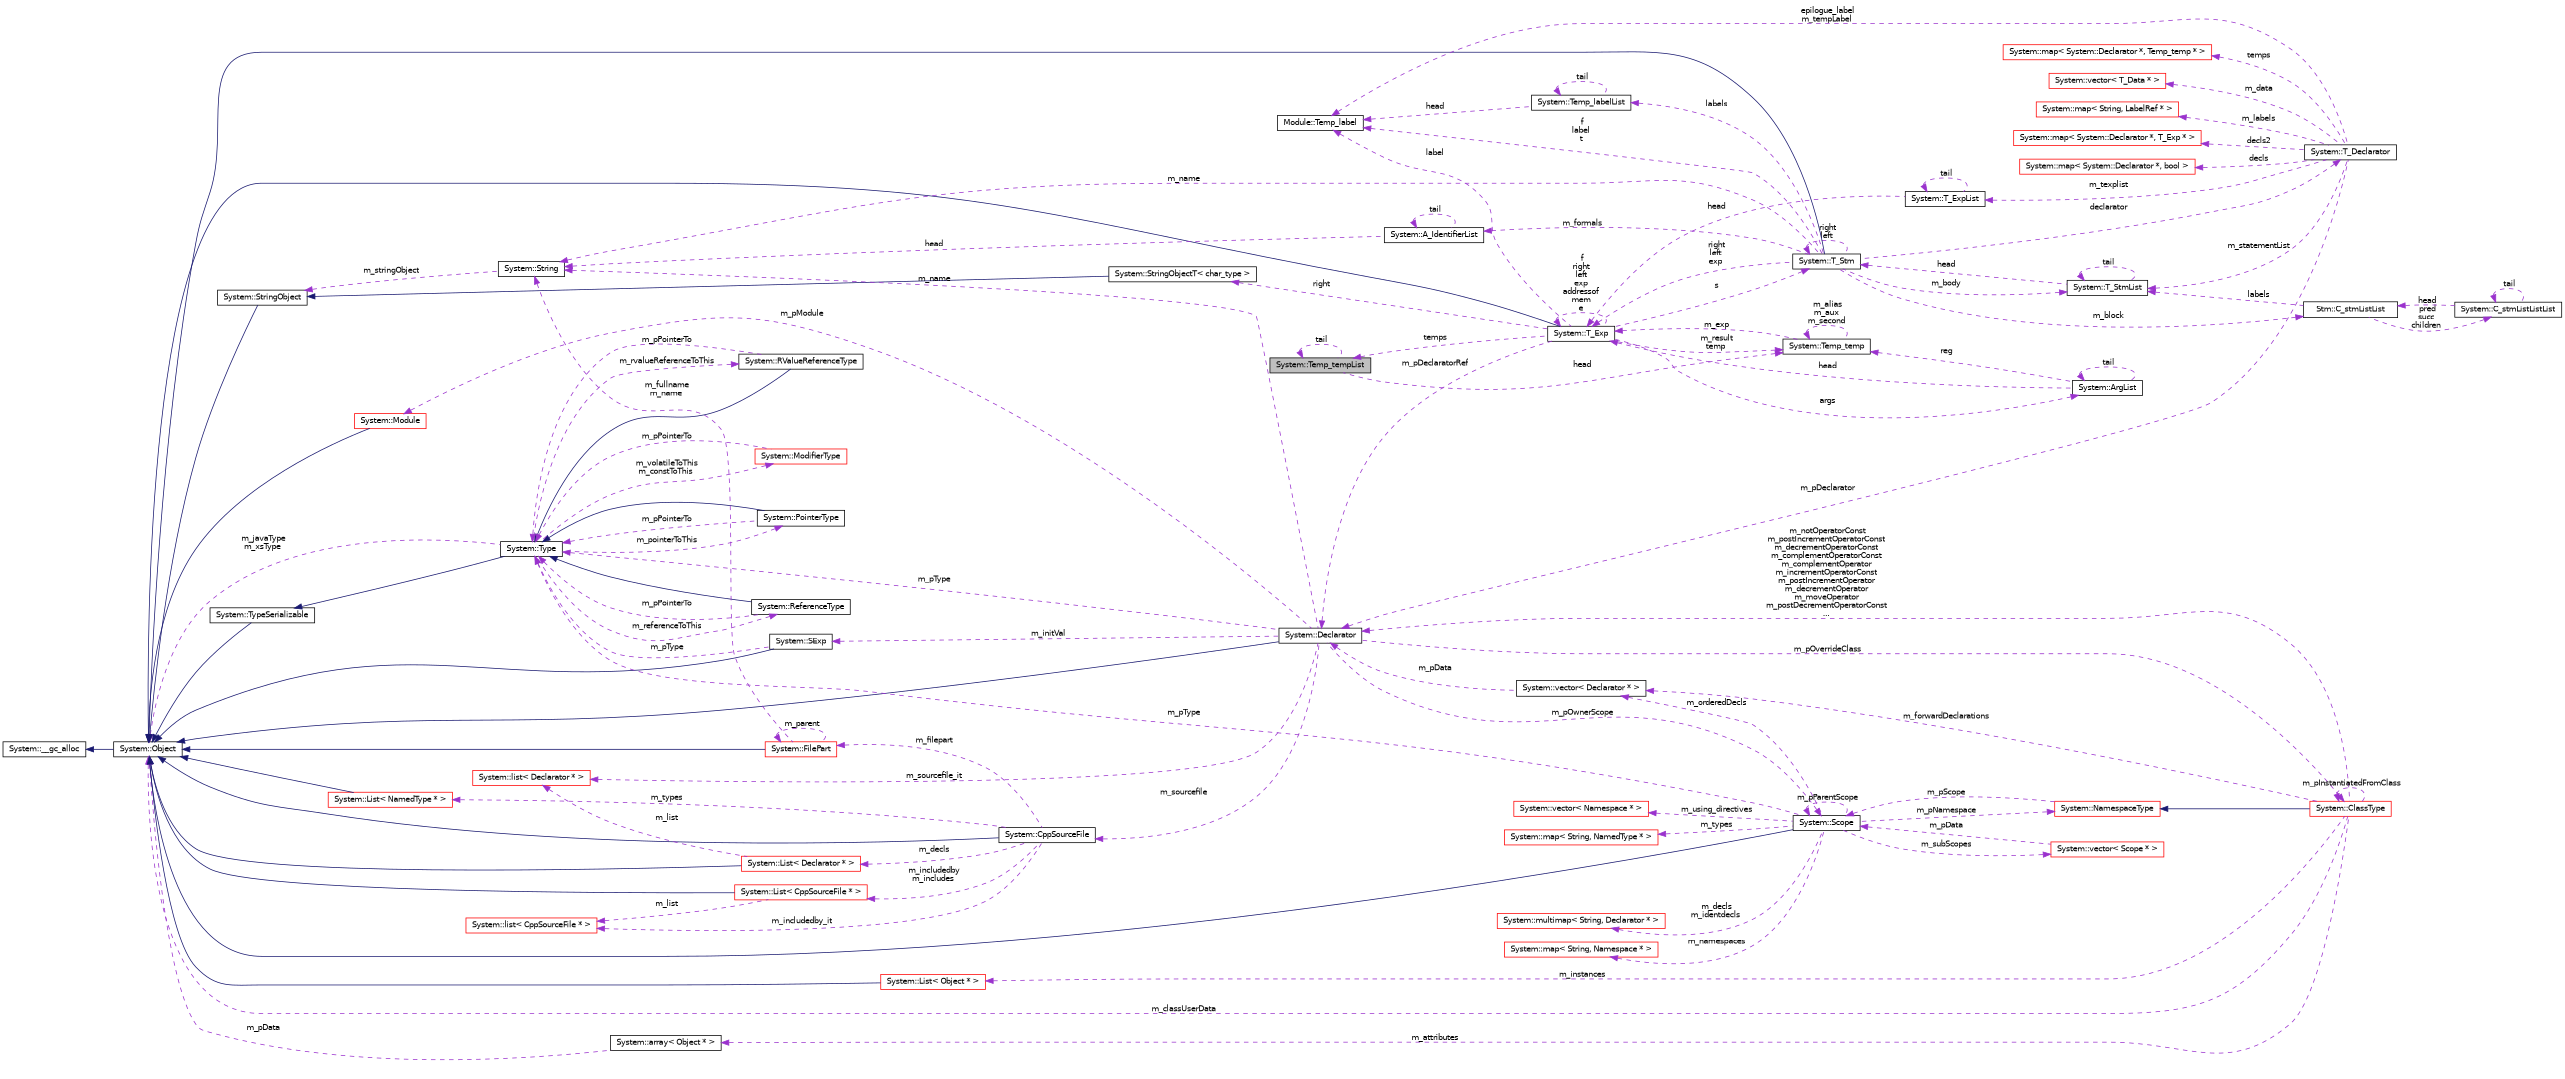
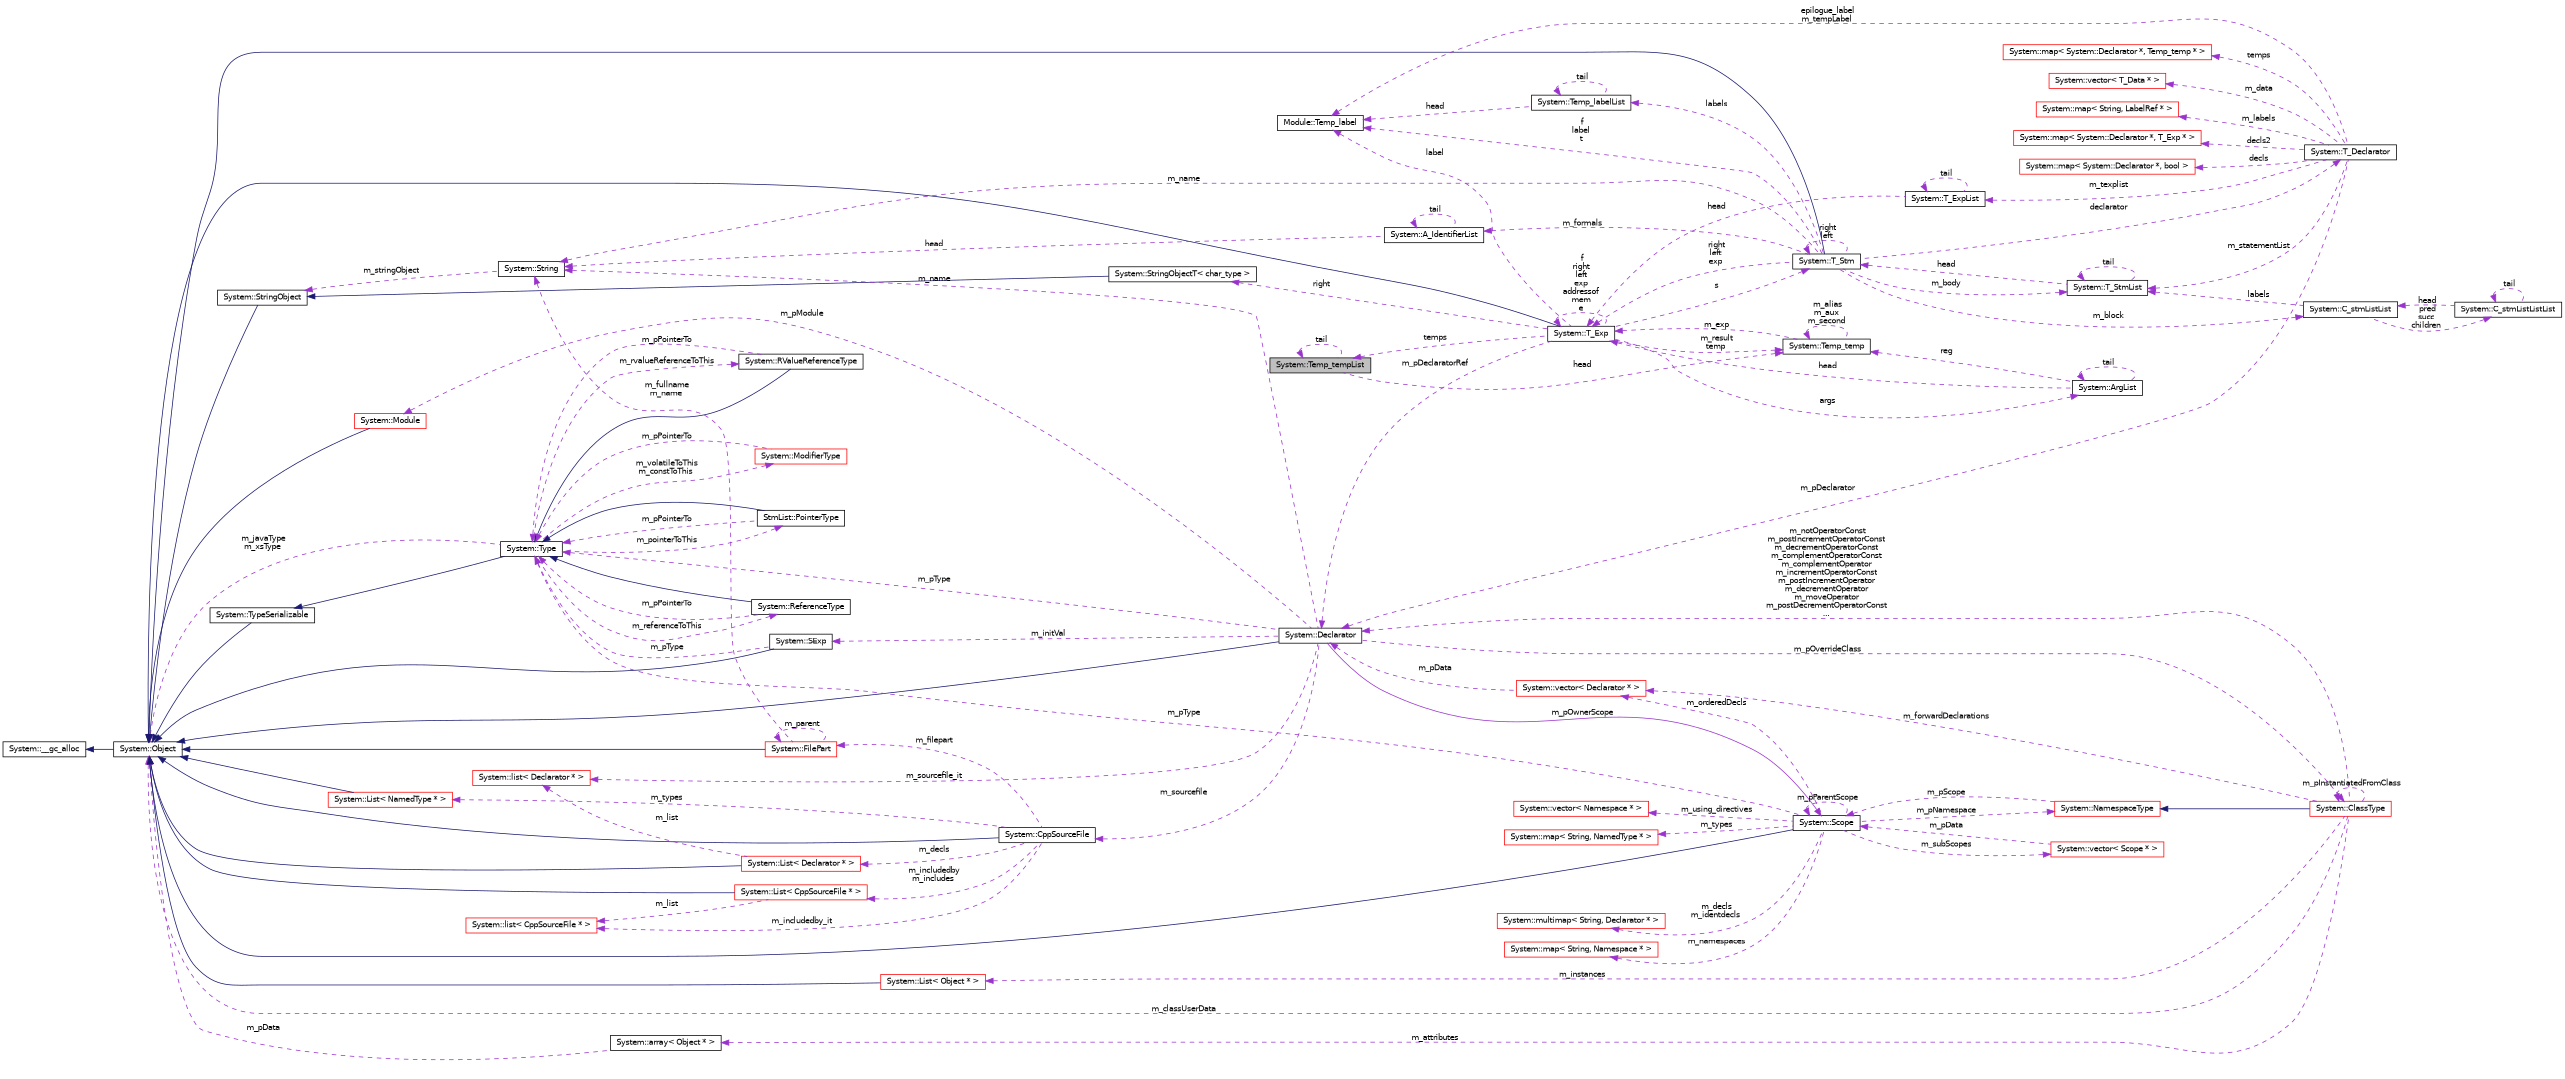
(2351, 310) -> (2351, 310)
(801, 518) -> (801, 518)
(1581, 688) -> (1581, 688)
(1575, 719) -> (1575, 719)
